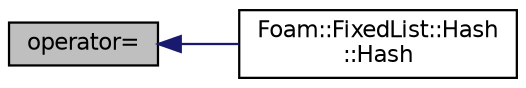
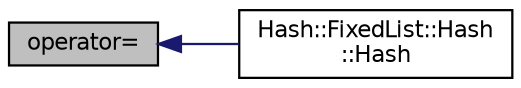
(378, 44) -> (376, 44)
